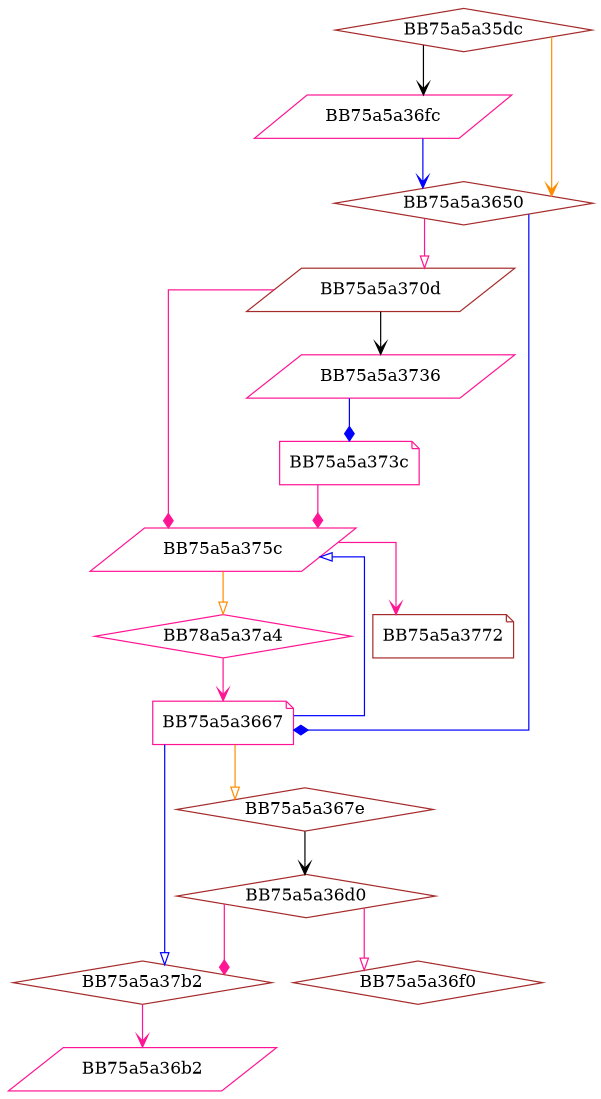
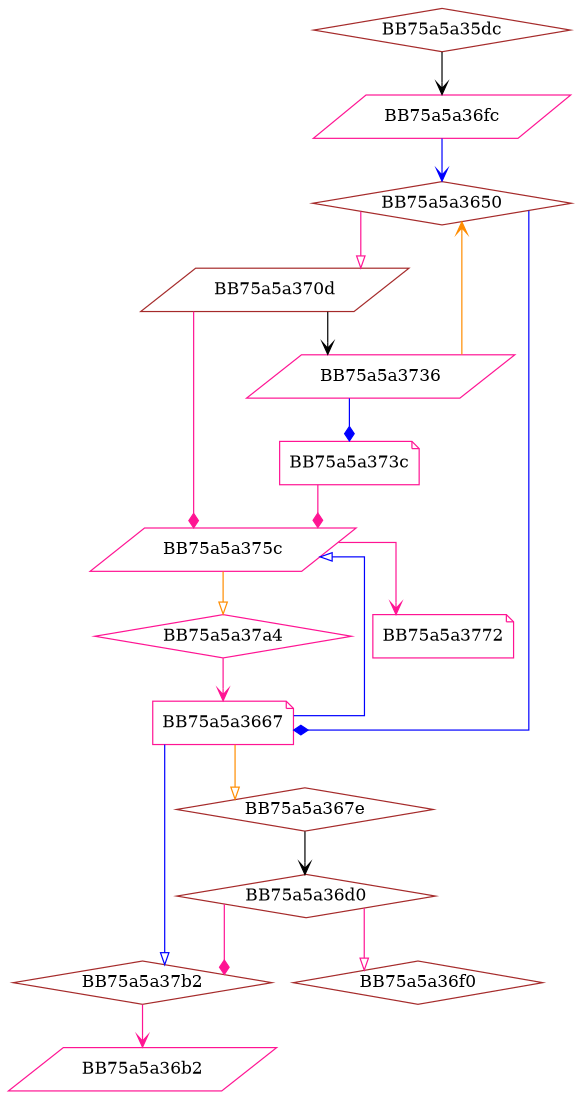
(552, 111) -> (462, 294)
(223, 636) -> (223, 636)
(443, 636) -> (443, 636)
